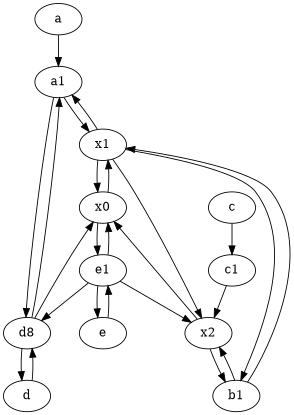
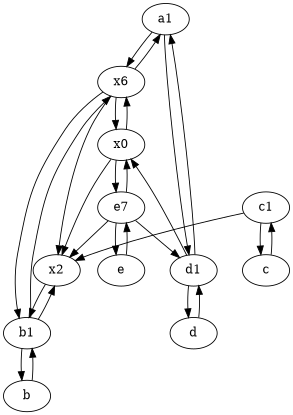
(58, 19) -> none
(103, 145) -> (121, 82)
none -> (260, 234)
(103, 270) -> (121, 208)
(158, 274) -> (85, 201)
(27, 333) -> (194, 270)
none -> (27, 396)
